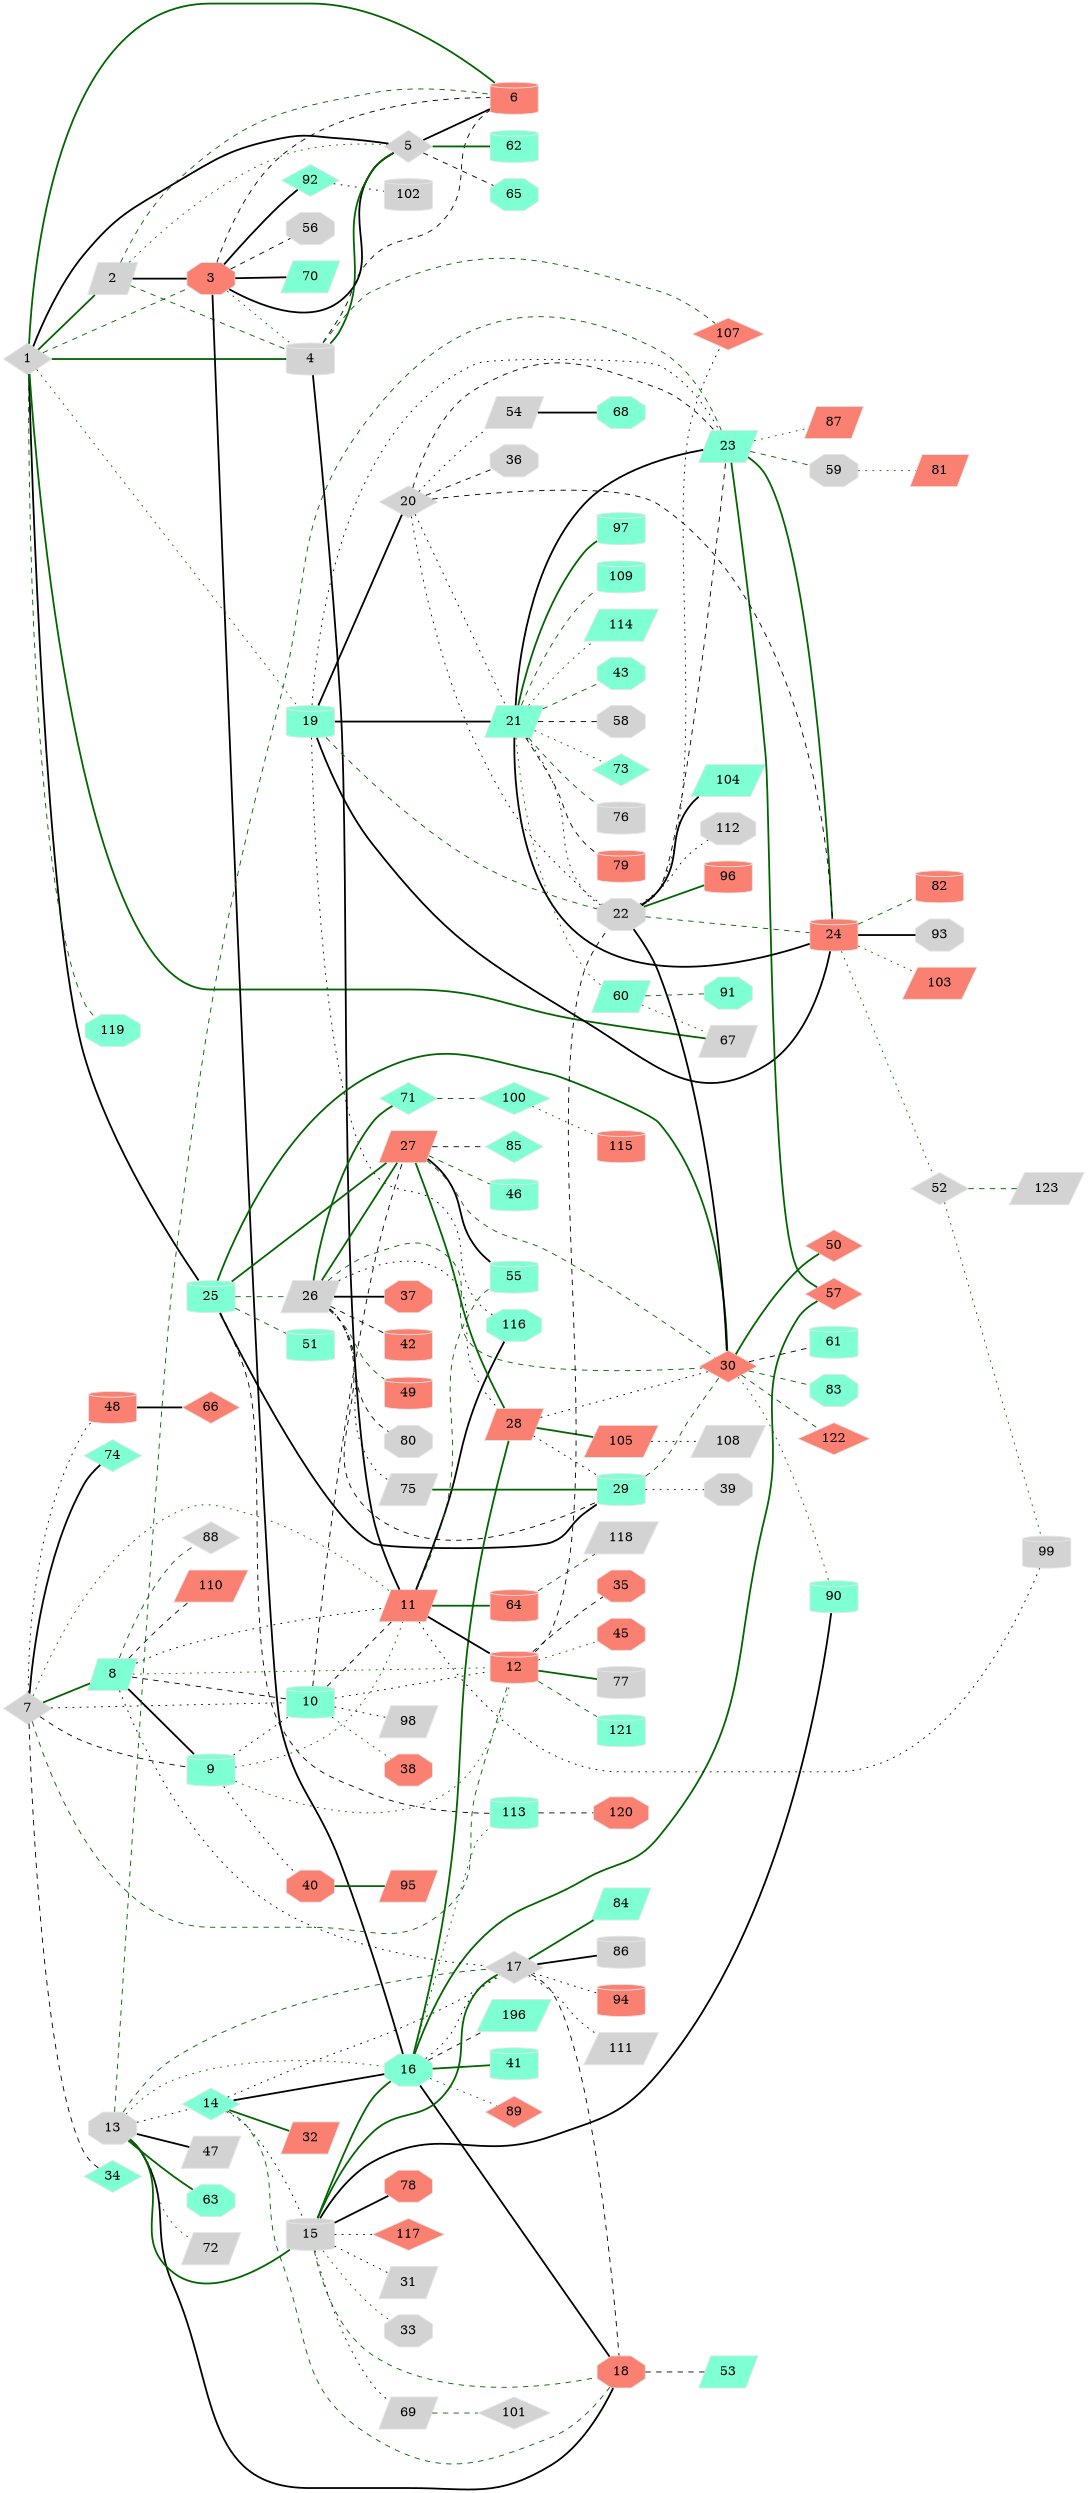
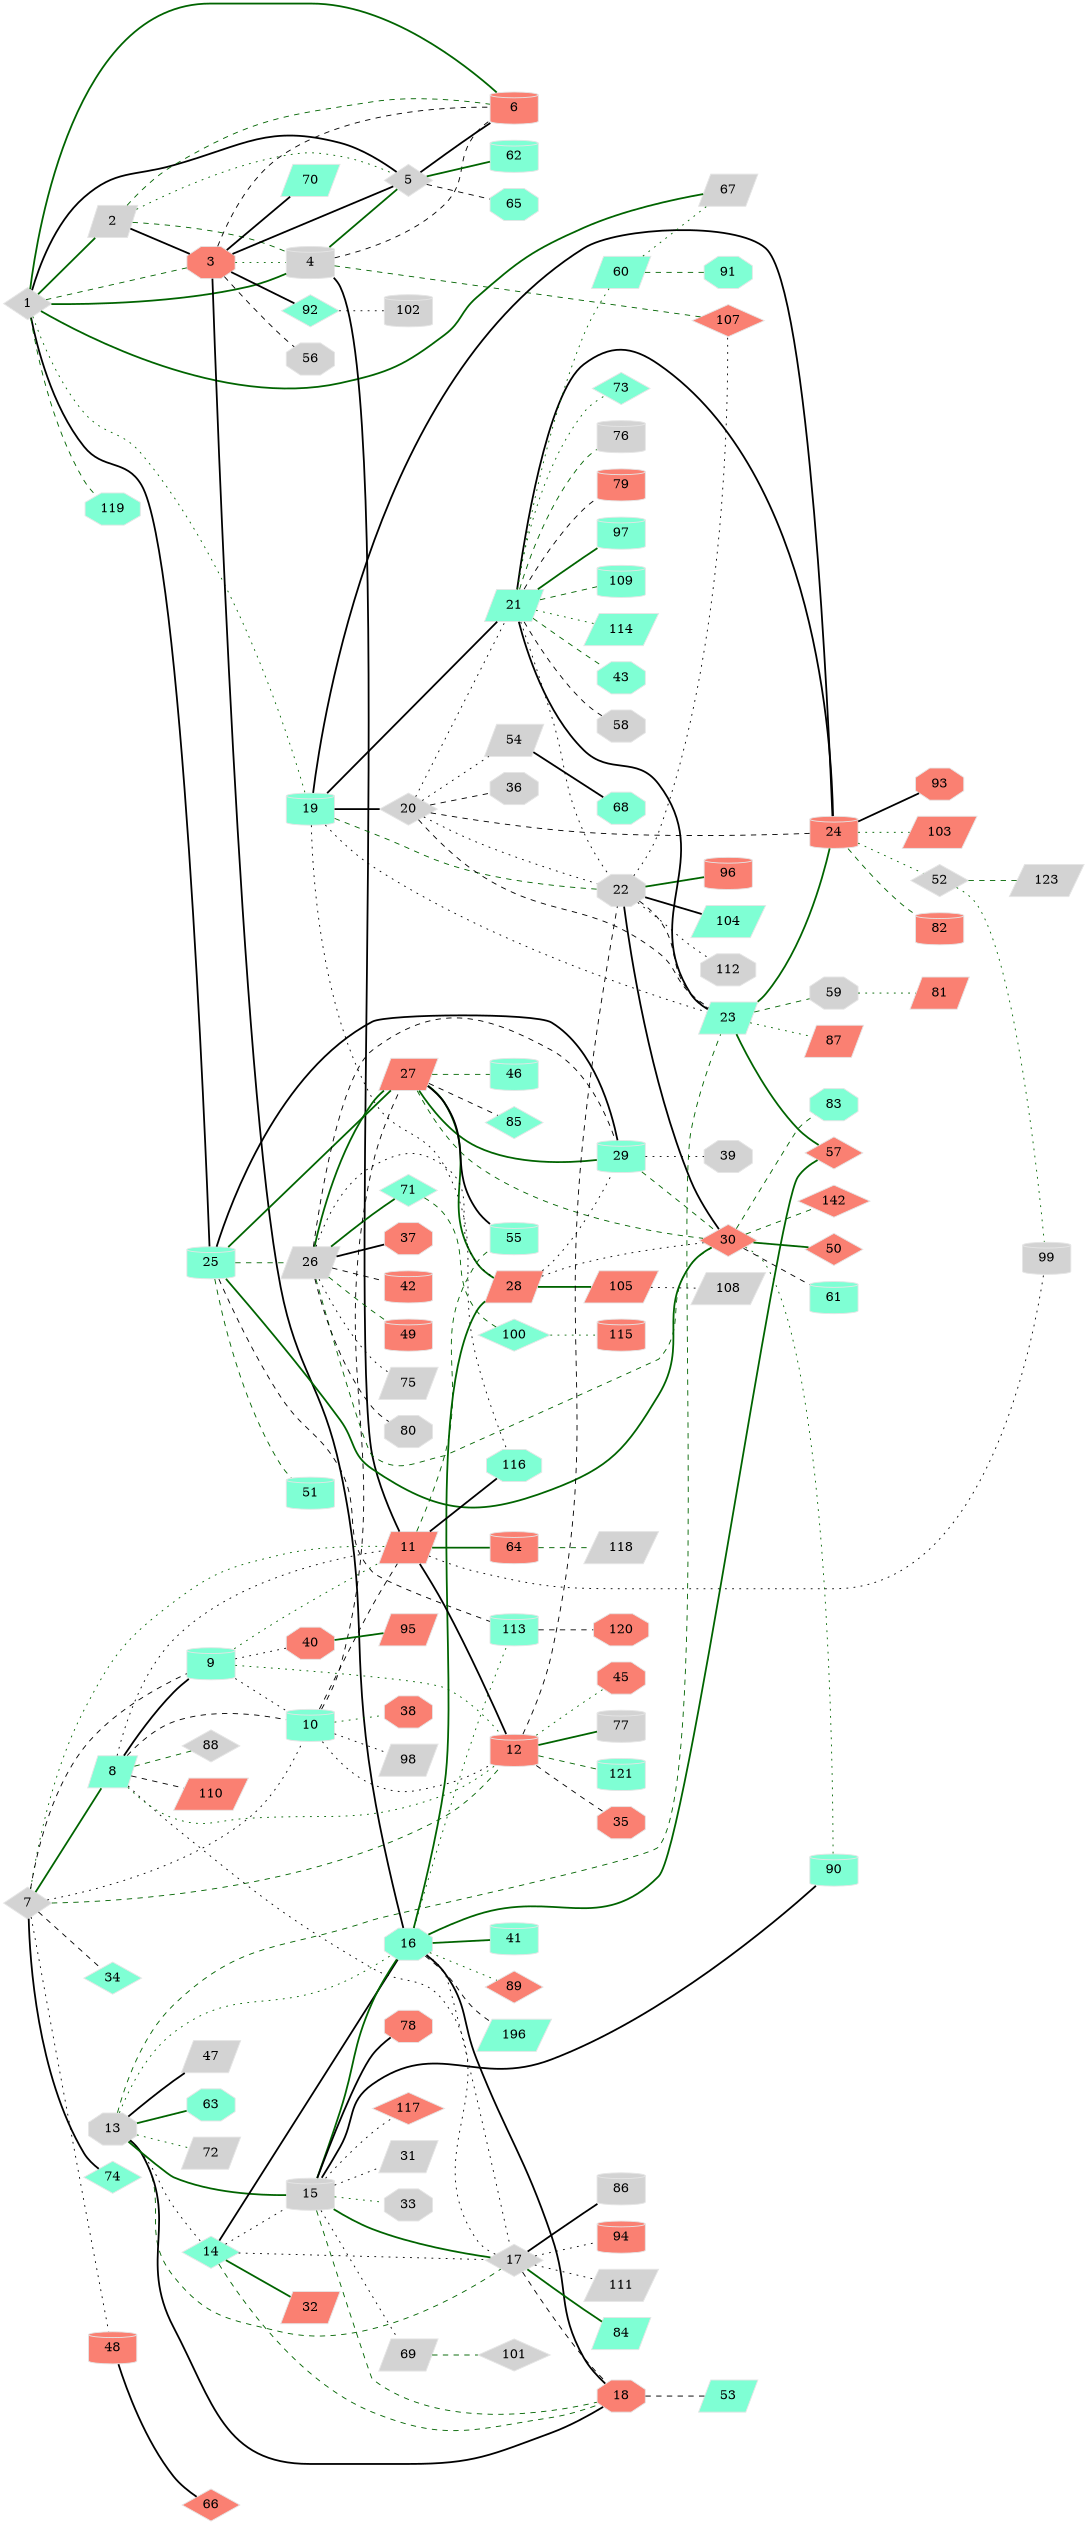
(728, 925) -> none
(940, 935) -> (940, 784)
(834, 1439) -> (834, 1201)
(515, 1490) -> (496, 1154)
